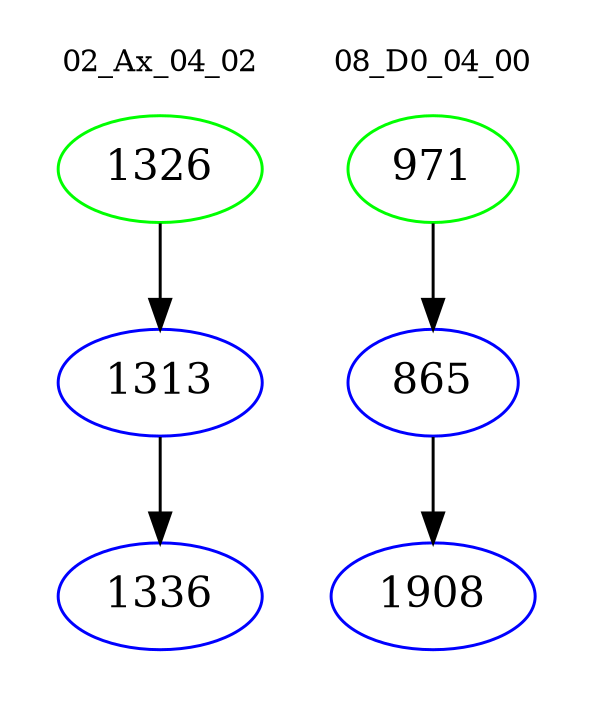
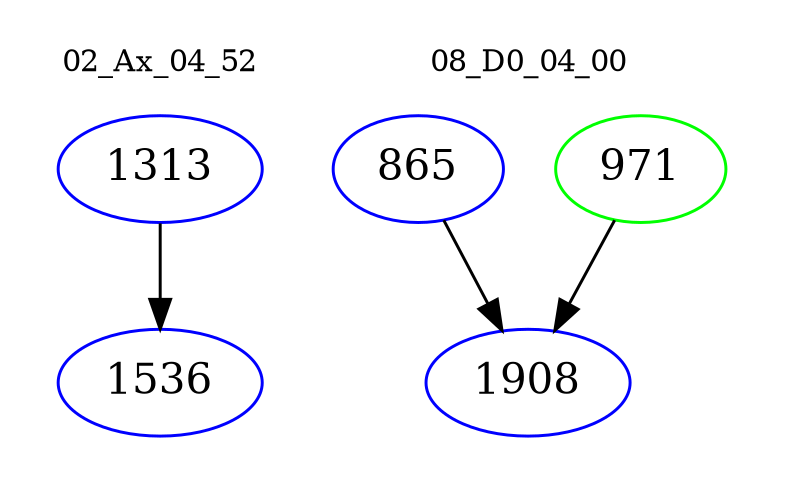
(160, 64) -> (160, 64)
(160, 169) -> none
(433, 261) -> (592, 262)
(160, 596) -> (160, 383)
